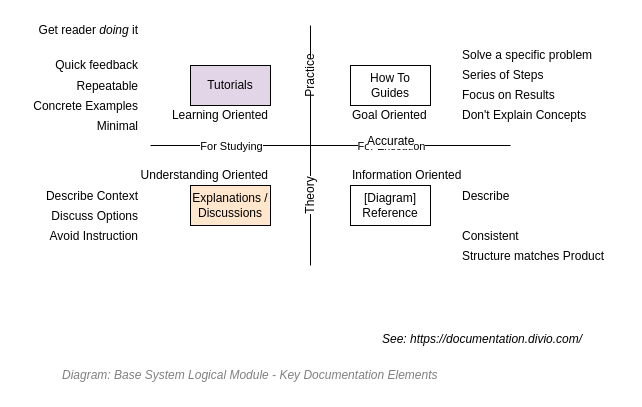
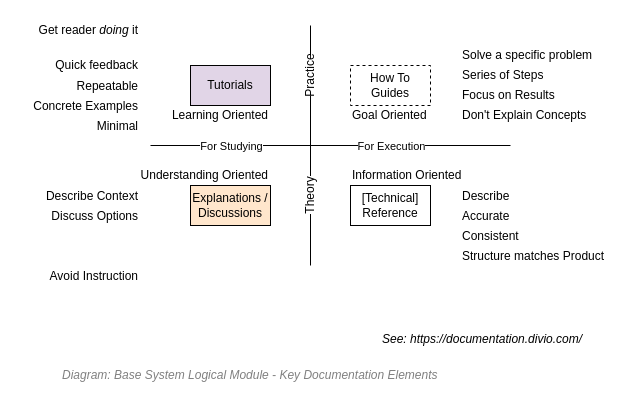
(391, 86) -> (391, 86)
(441, 142) -> (536, 217)
(391, 206) -> (391, 206)
(81, 237) -> (81, 277)
